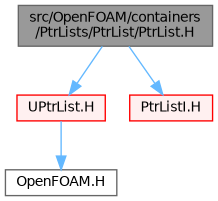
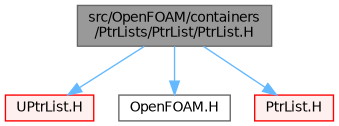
(171, 108) -> (294, 108)
(61, 139) -> (175, 64)
